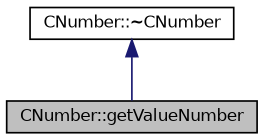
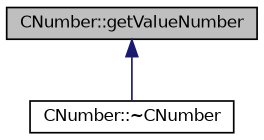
(132, 79) -> (132, 79)
